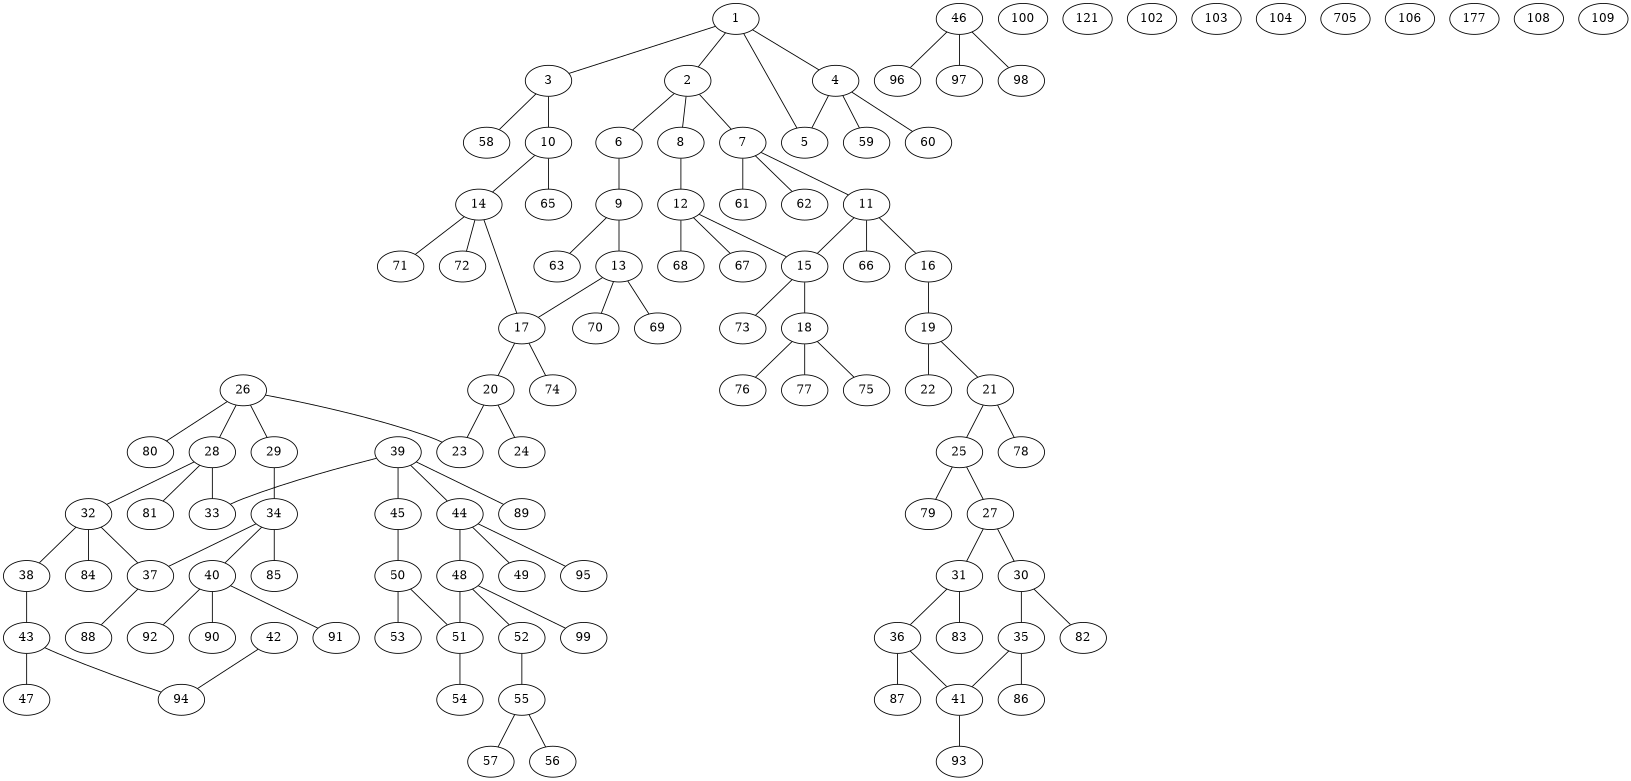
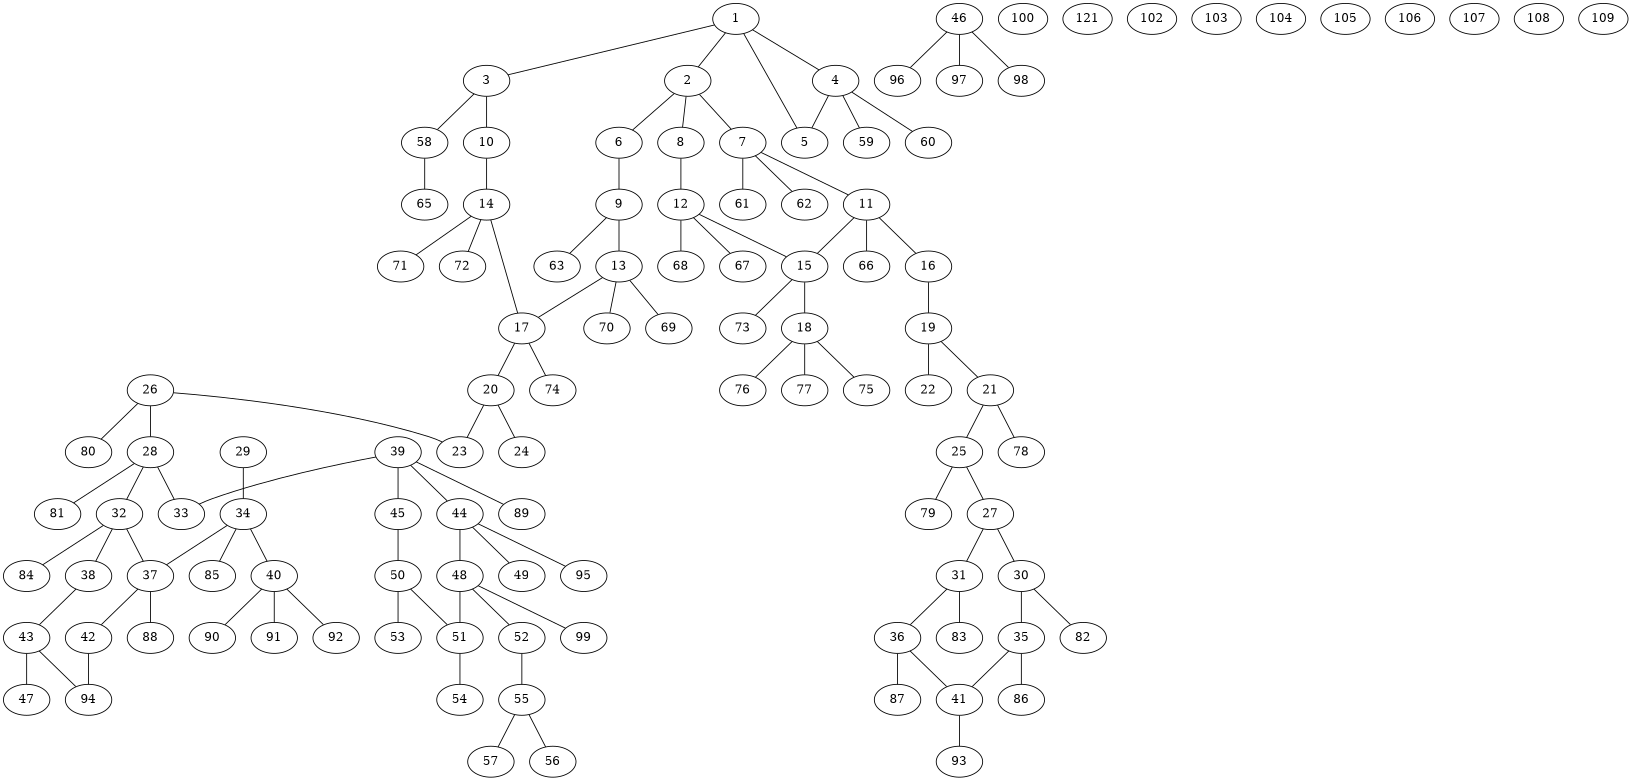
(1345, 19) -> (1345, 19)
(1474, 19) -> (1474, 19)
(549, 174) -> (425, 174)
(259, 421) -> none
none -> (120, 607)
